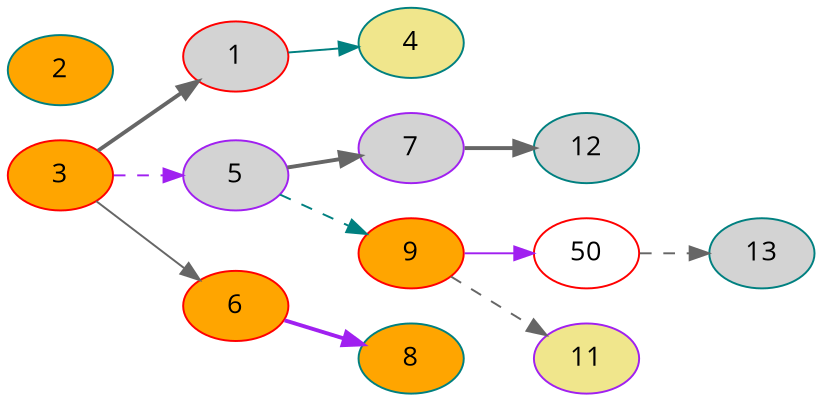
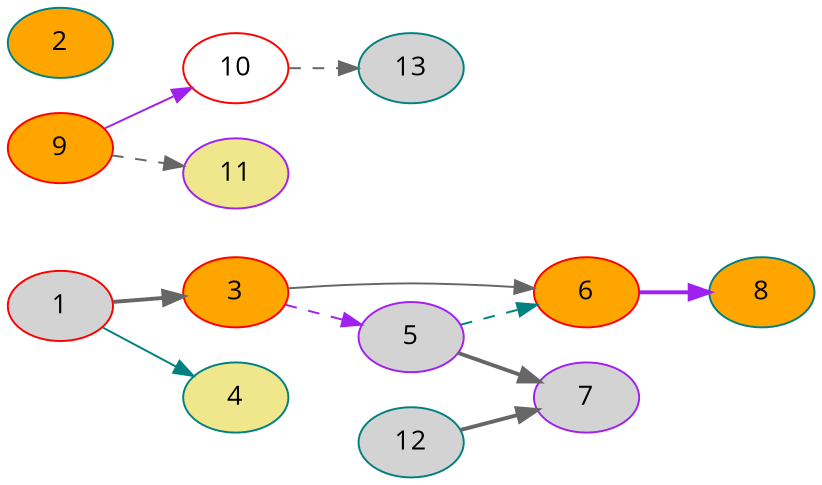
(140, 122) -> (138, 300)
(489, 148) -> (489, 422)
(314, 210) -> (489, 317)
(587, 253) -> (236, 68)
